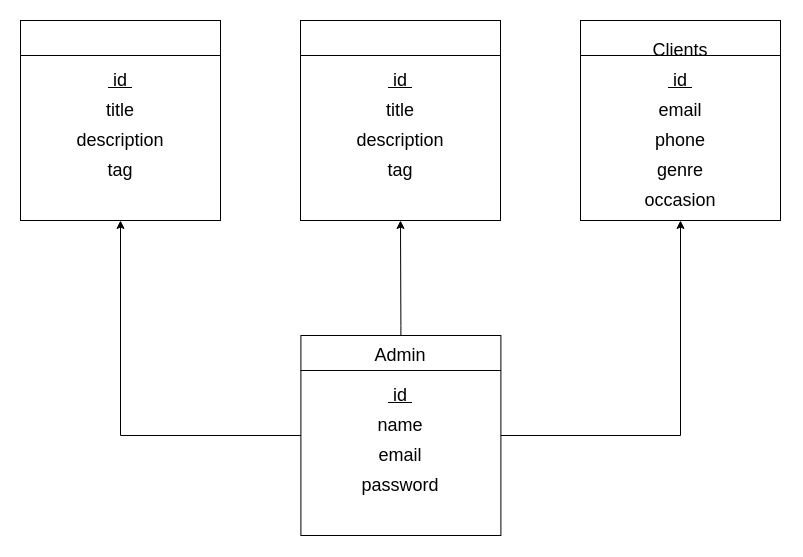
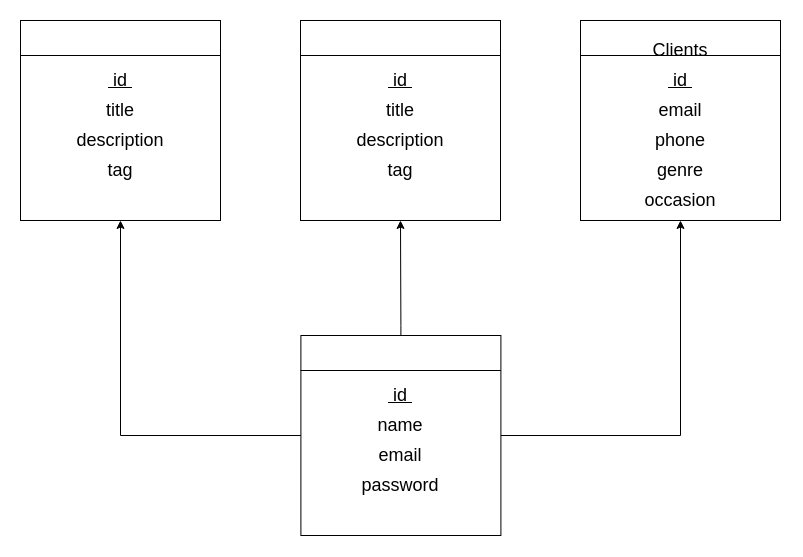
(401, 356) -> none
